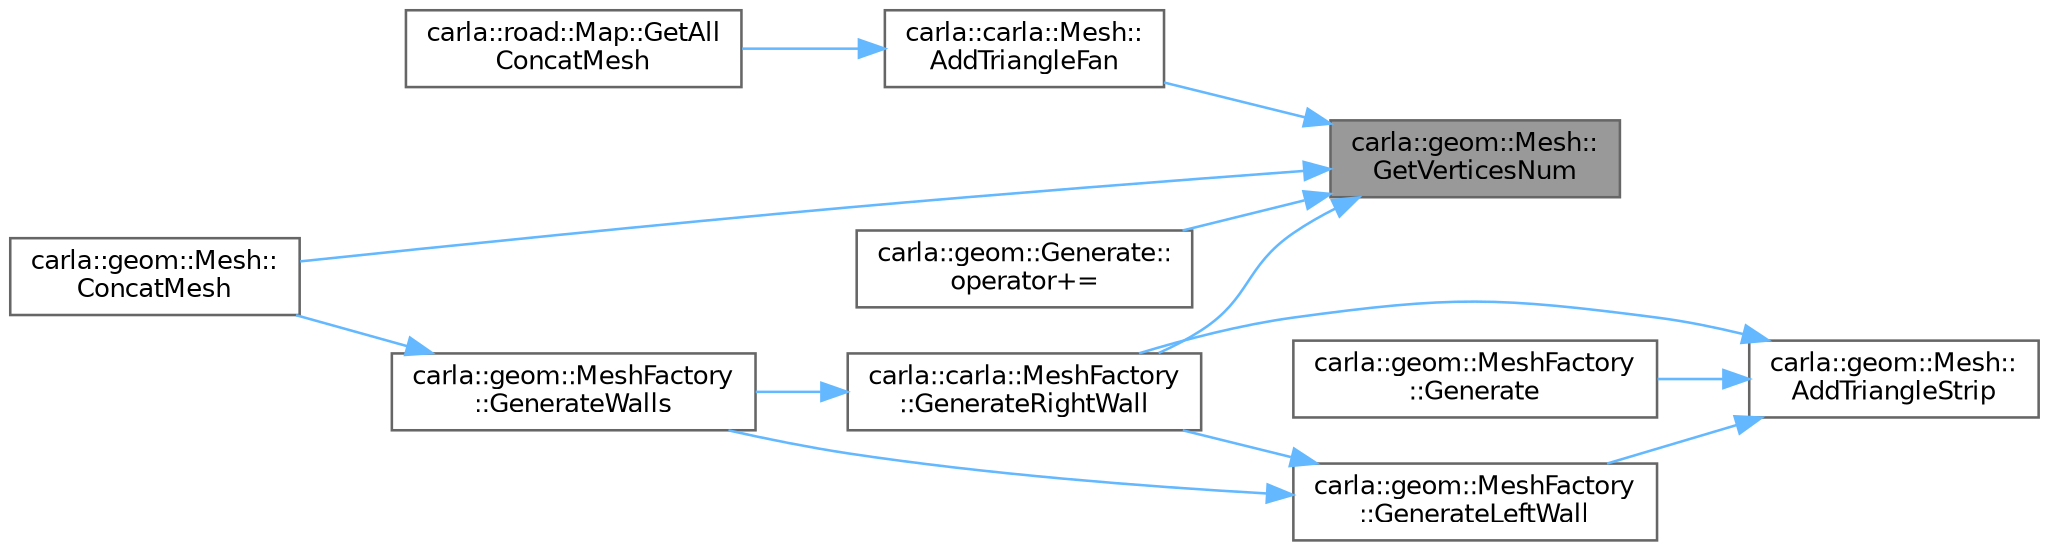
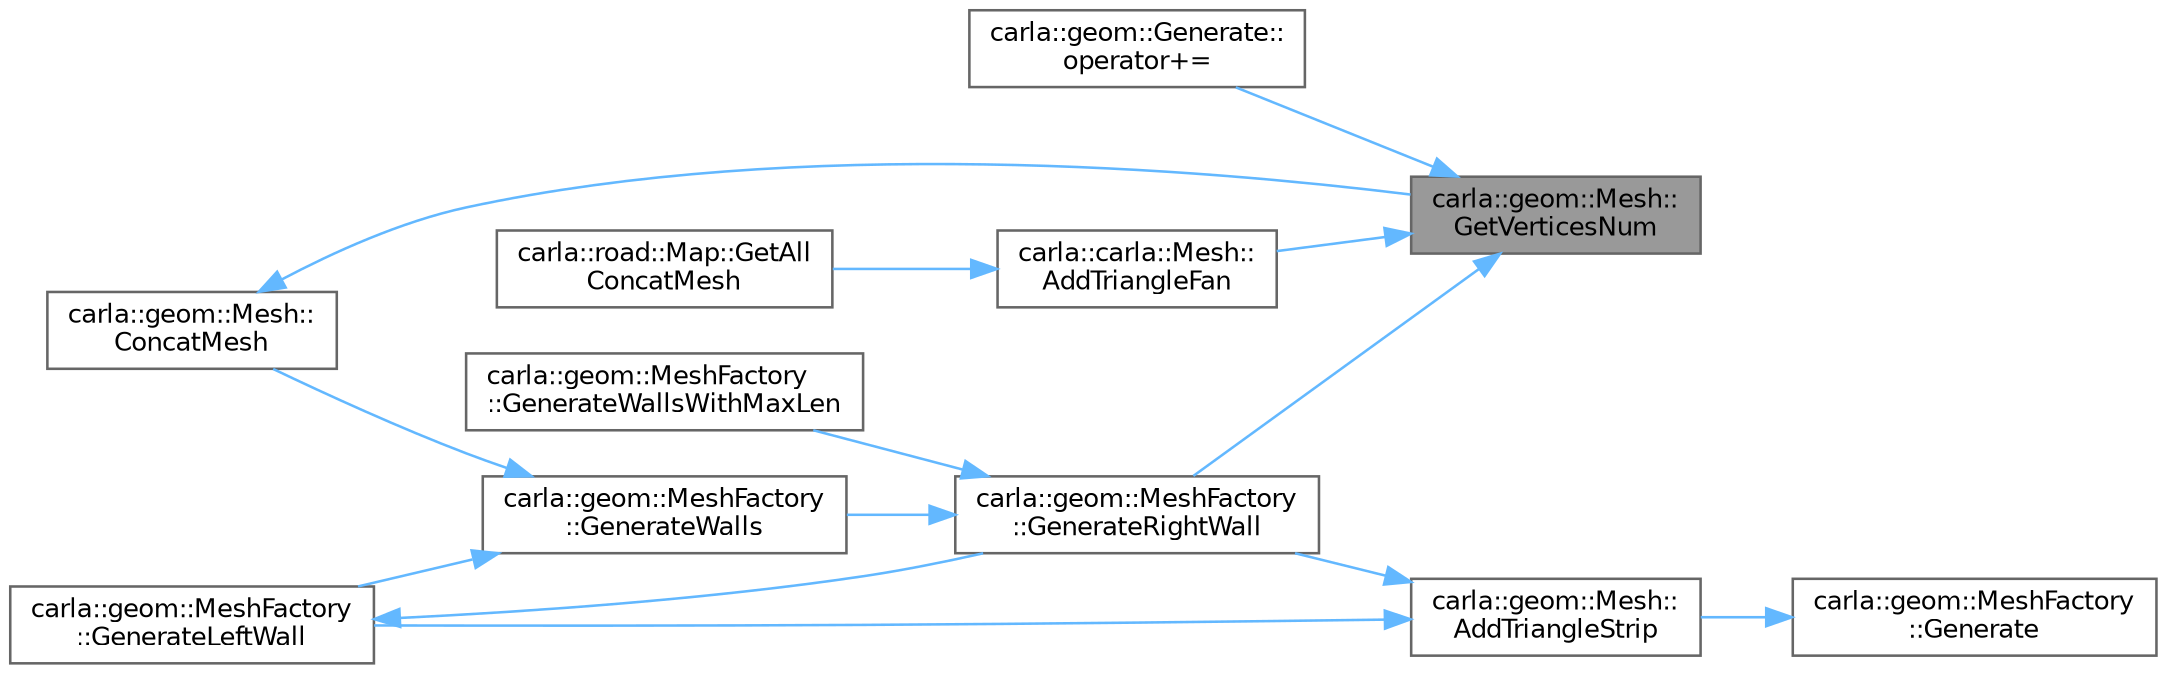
(802, 212) -> (838, 166)
(1690, 379) -> (1733, 617)
none -> (665, 392)
(1024, 392) -> (1137, 515)
(996, 472) -> (415, 573)
